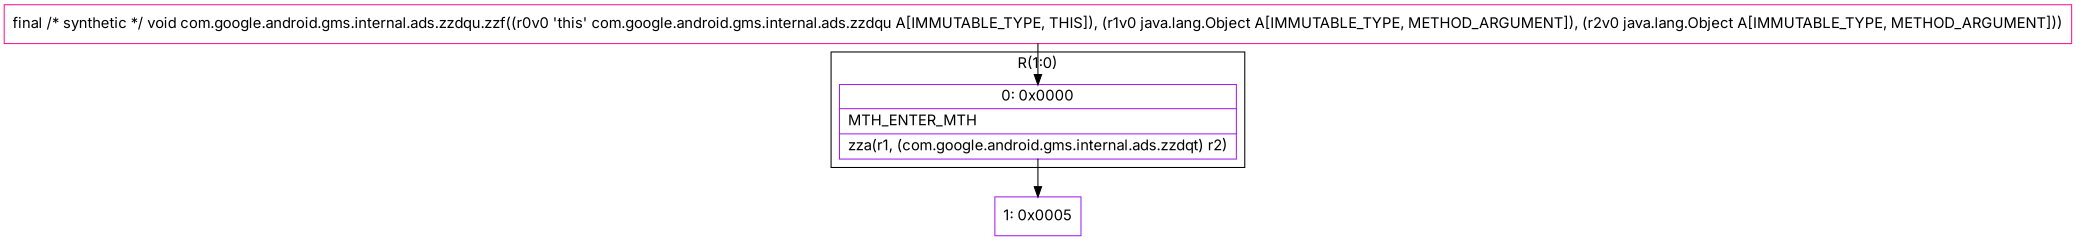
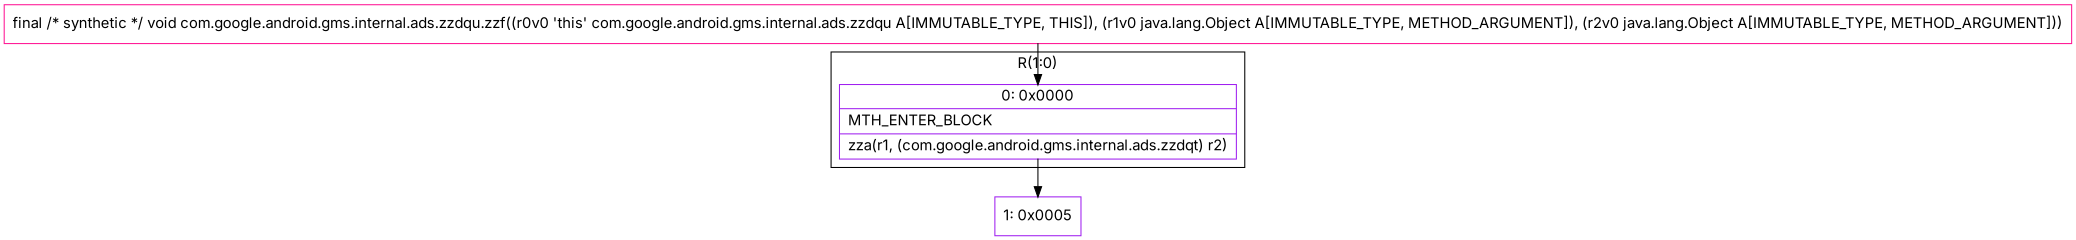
(913, 121) -> (921, 121)
